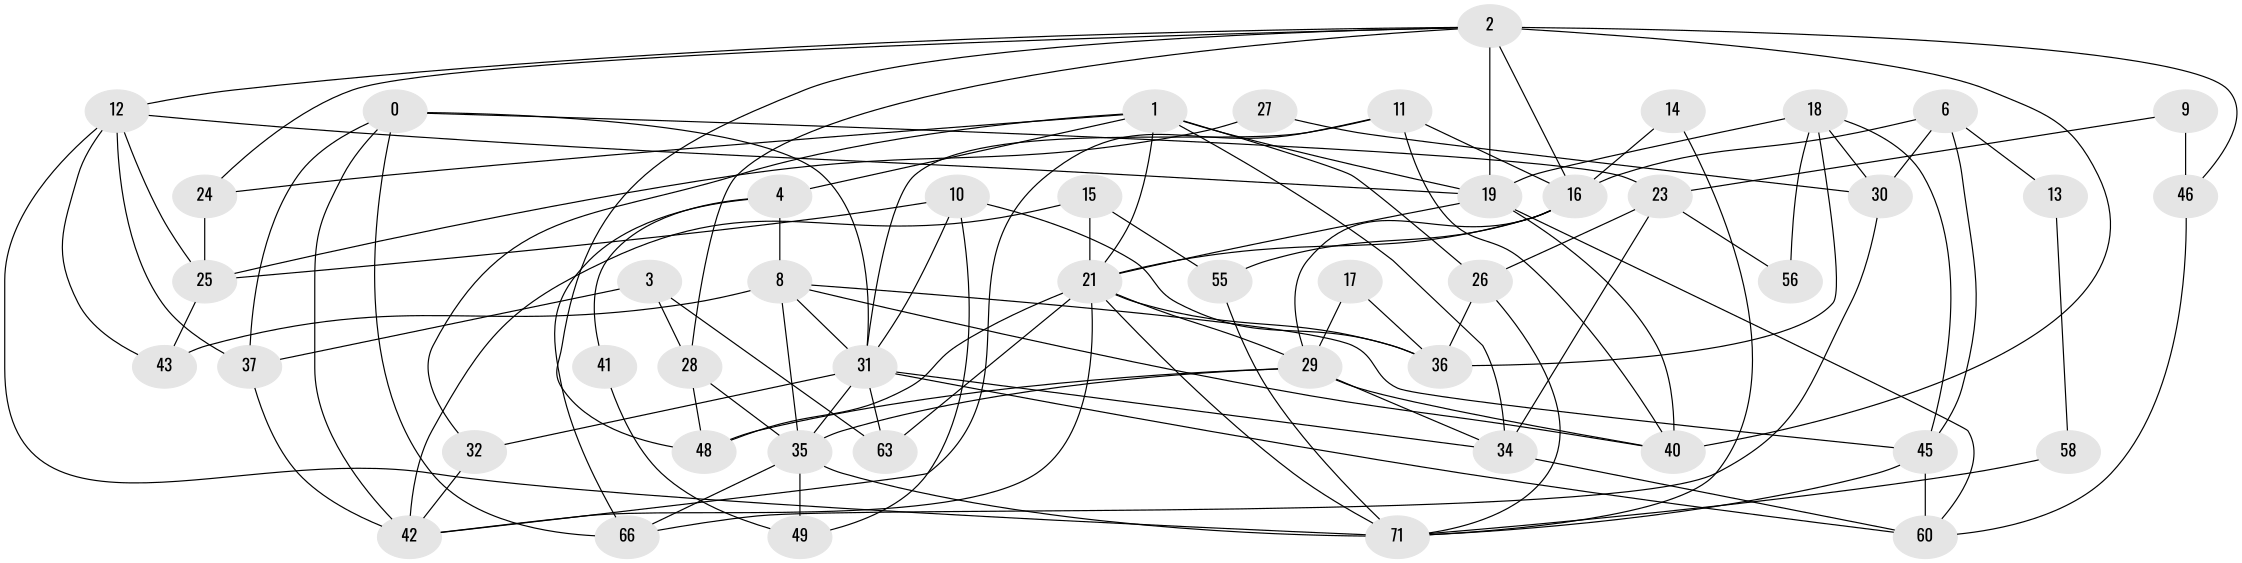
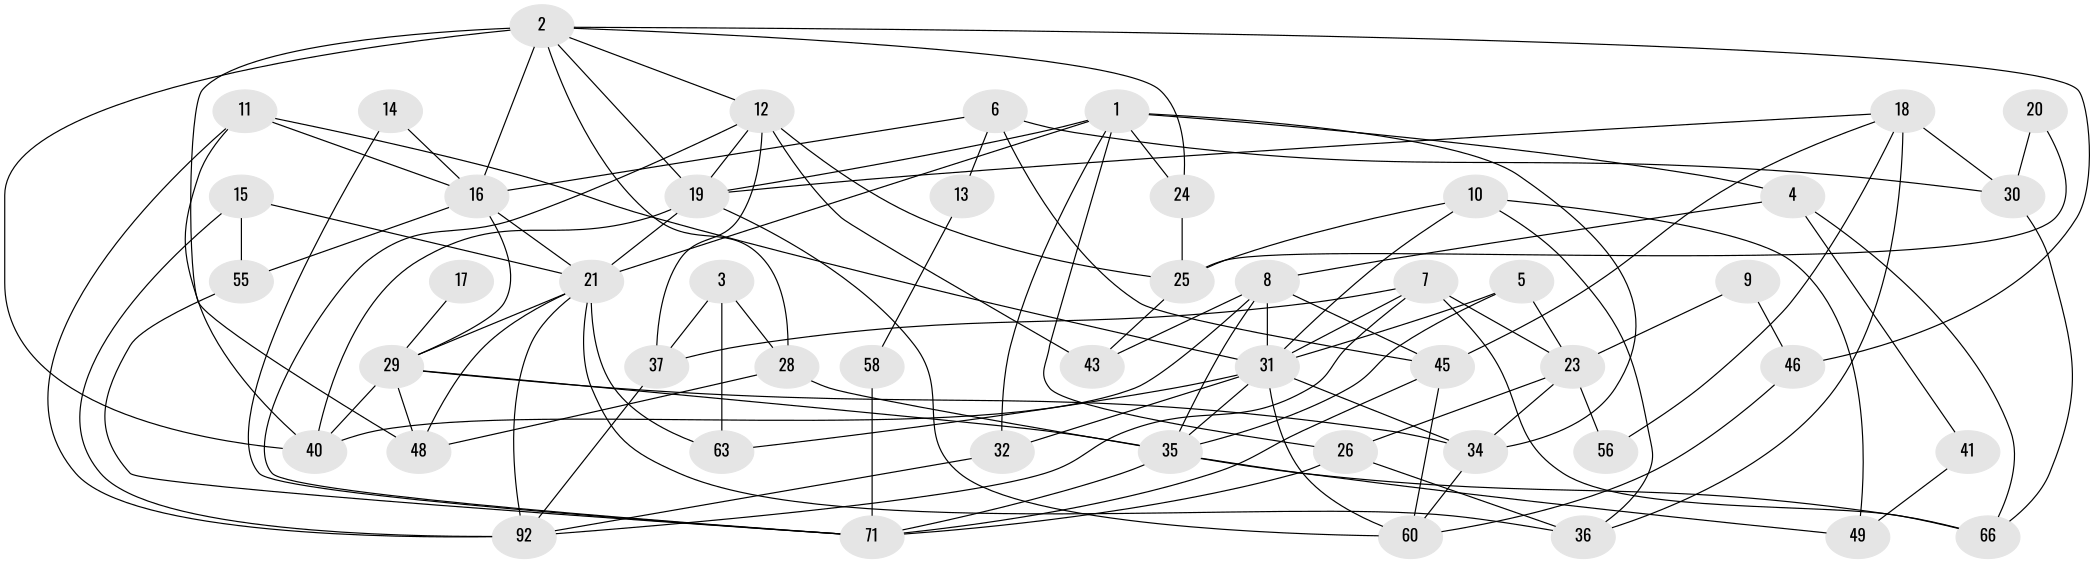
(395, 111) -> (1426, 282)
(1265, 111) -> (2035, 111)
none -> (1522, 282)
(1395, 324) -> none
(1238, 428) -> none
(409, 537) -> (524, 537)
